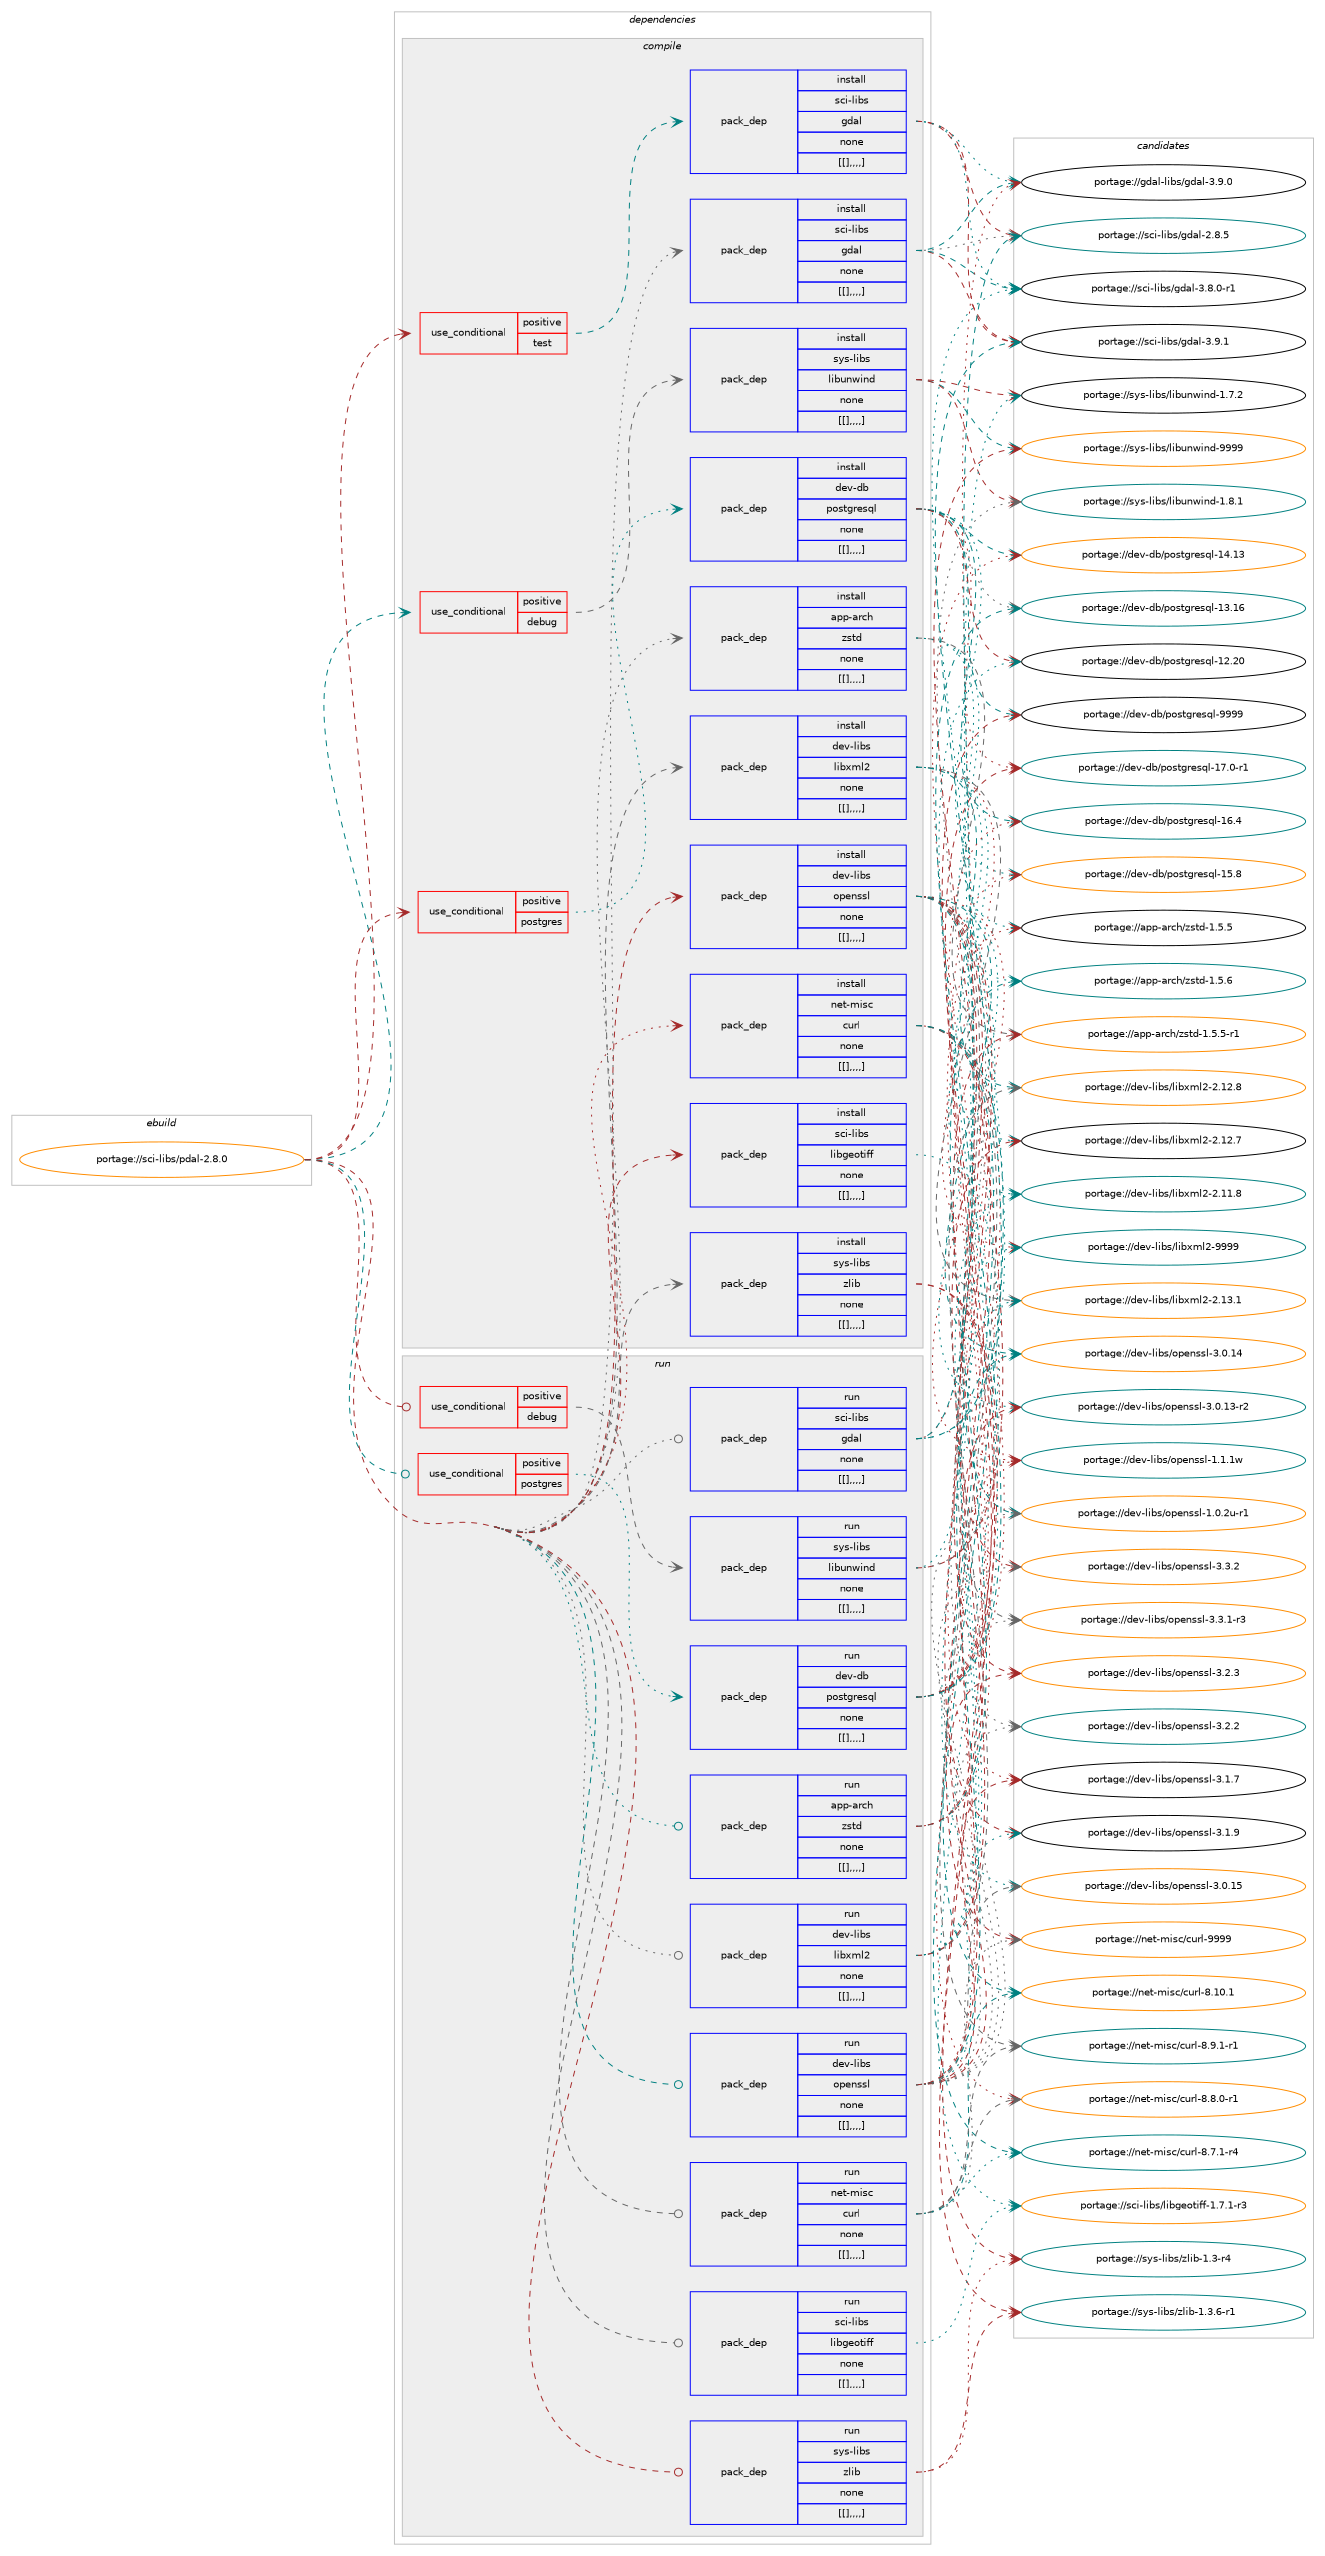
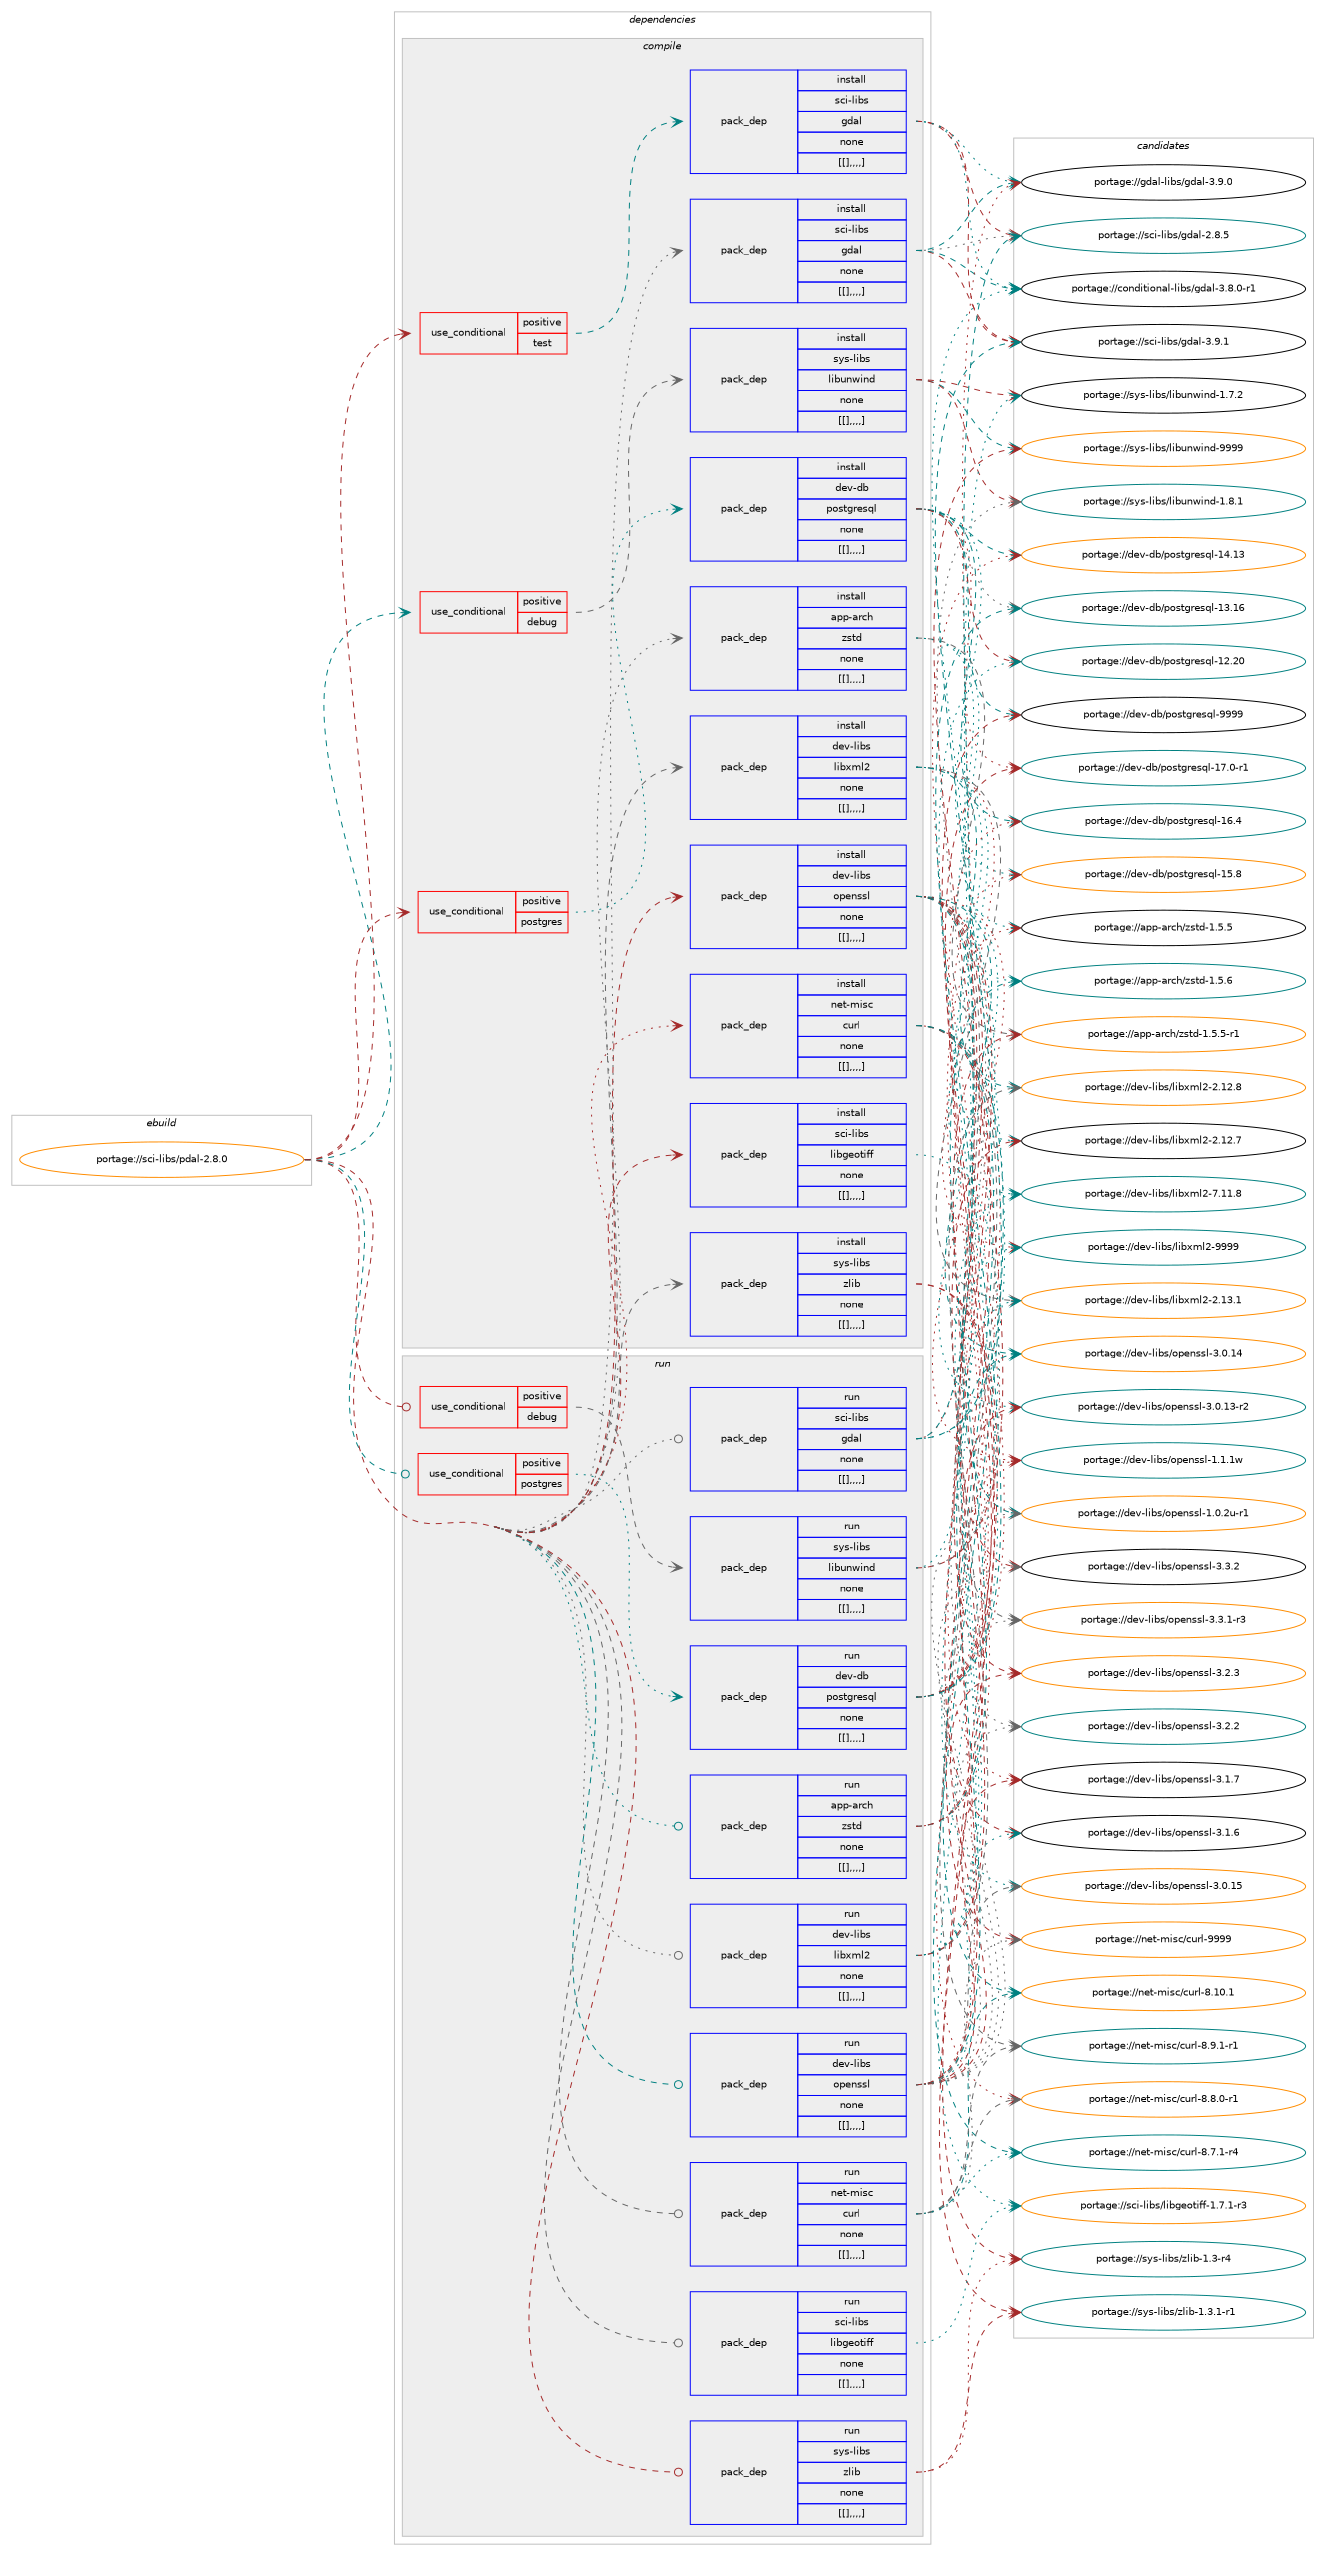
(1164, 289) -> (1164, 289)
(1164, 662) -> (1164, 662)
(1164, 1194) -> (1164, 1194)
(1164, 1567) -> (1164, 1567)
(1164, 1833) -> (1164, 1833)
(1164, 2312) -> (1164, 2312)
